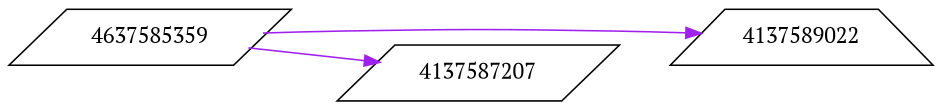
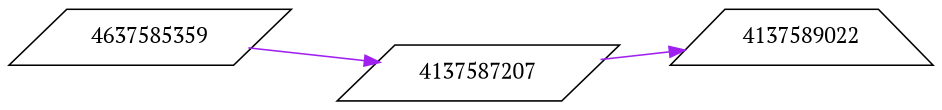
(474, 30) -> (635, 56)
